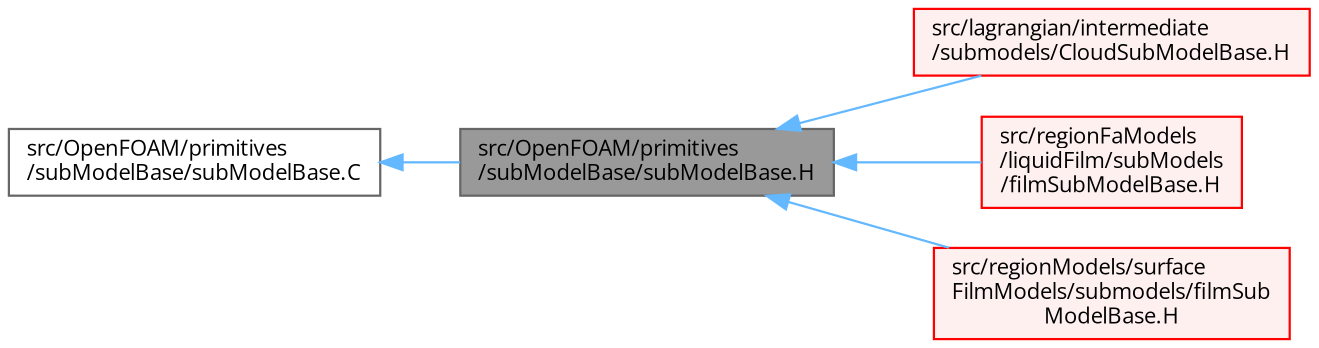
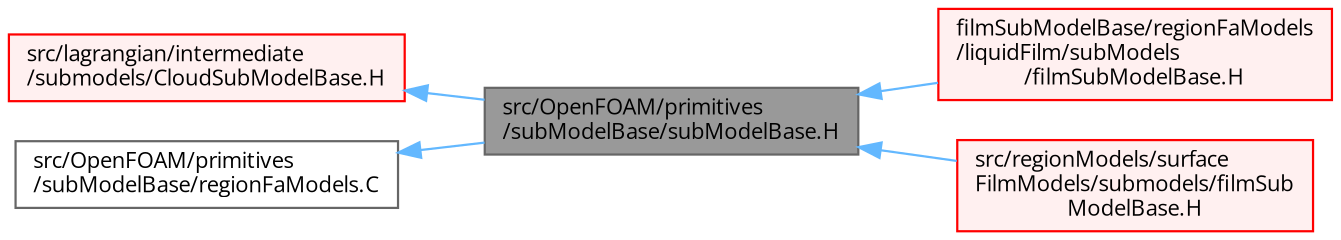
(890, 99) -> (456, 96)
(195, 162) -> (207, 175)
(1112, 162) -> (1135, 54)
